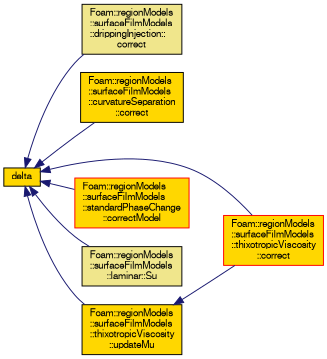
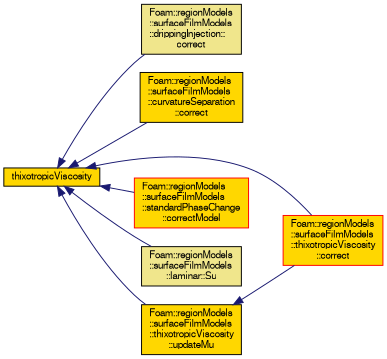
(22, 177) -> (52, 177)
